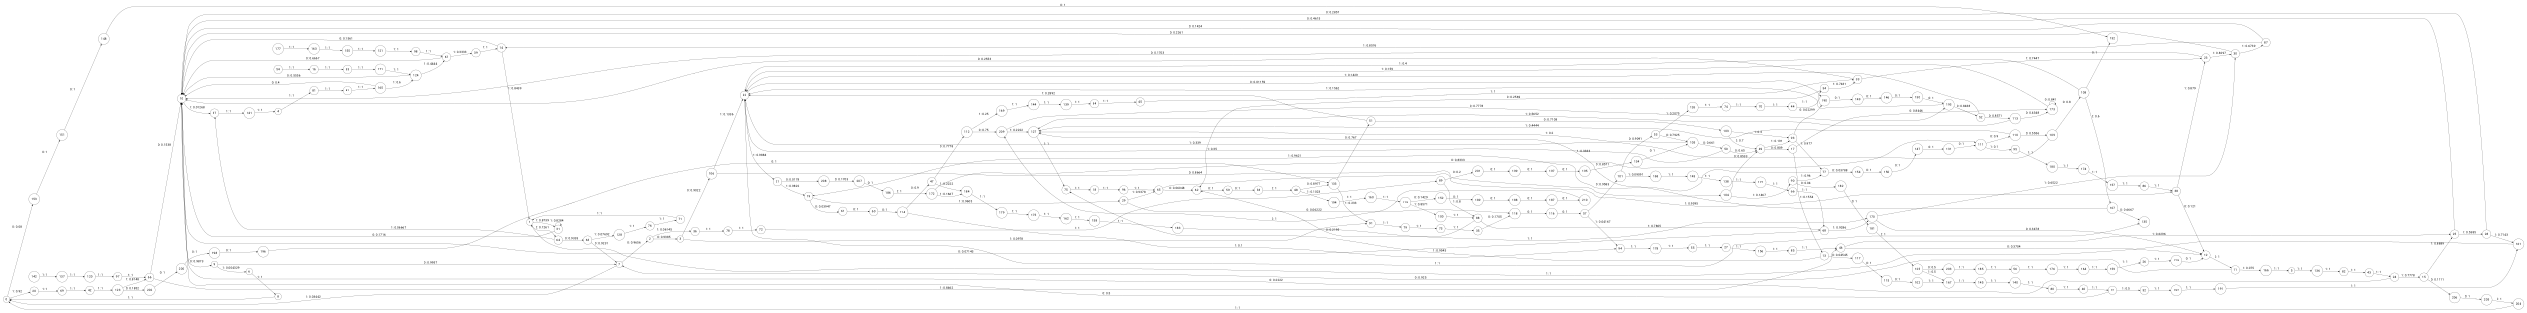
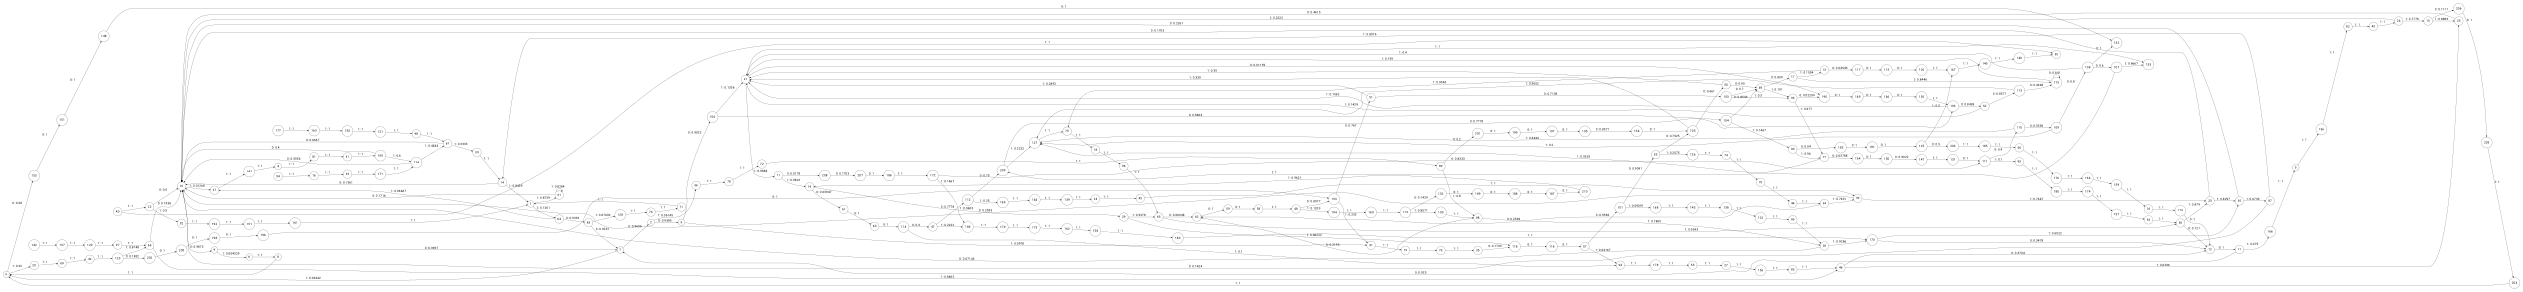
(1901, 165) -> (1903, 157)
(2487, 234) -> none
(2067, 289) -> (1063, 44)
